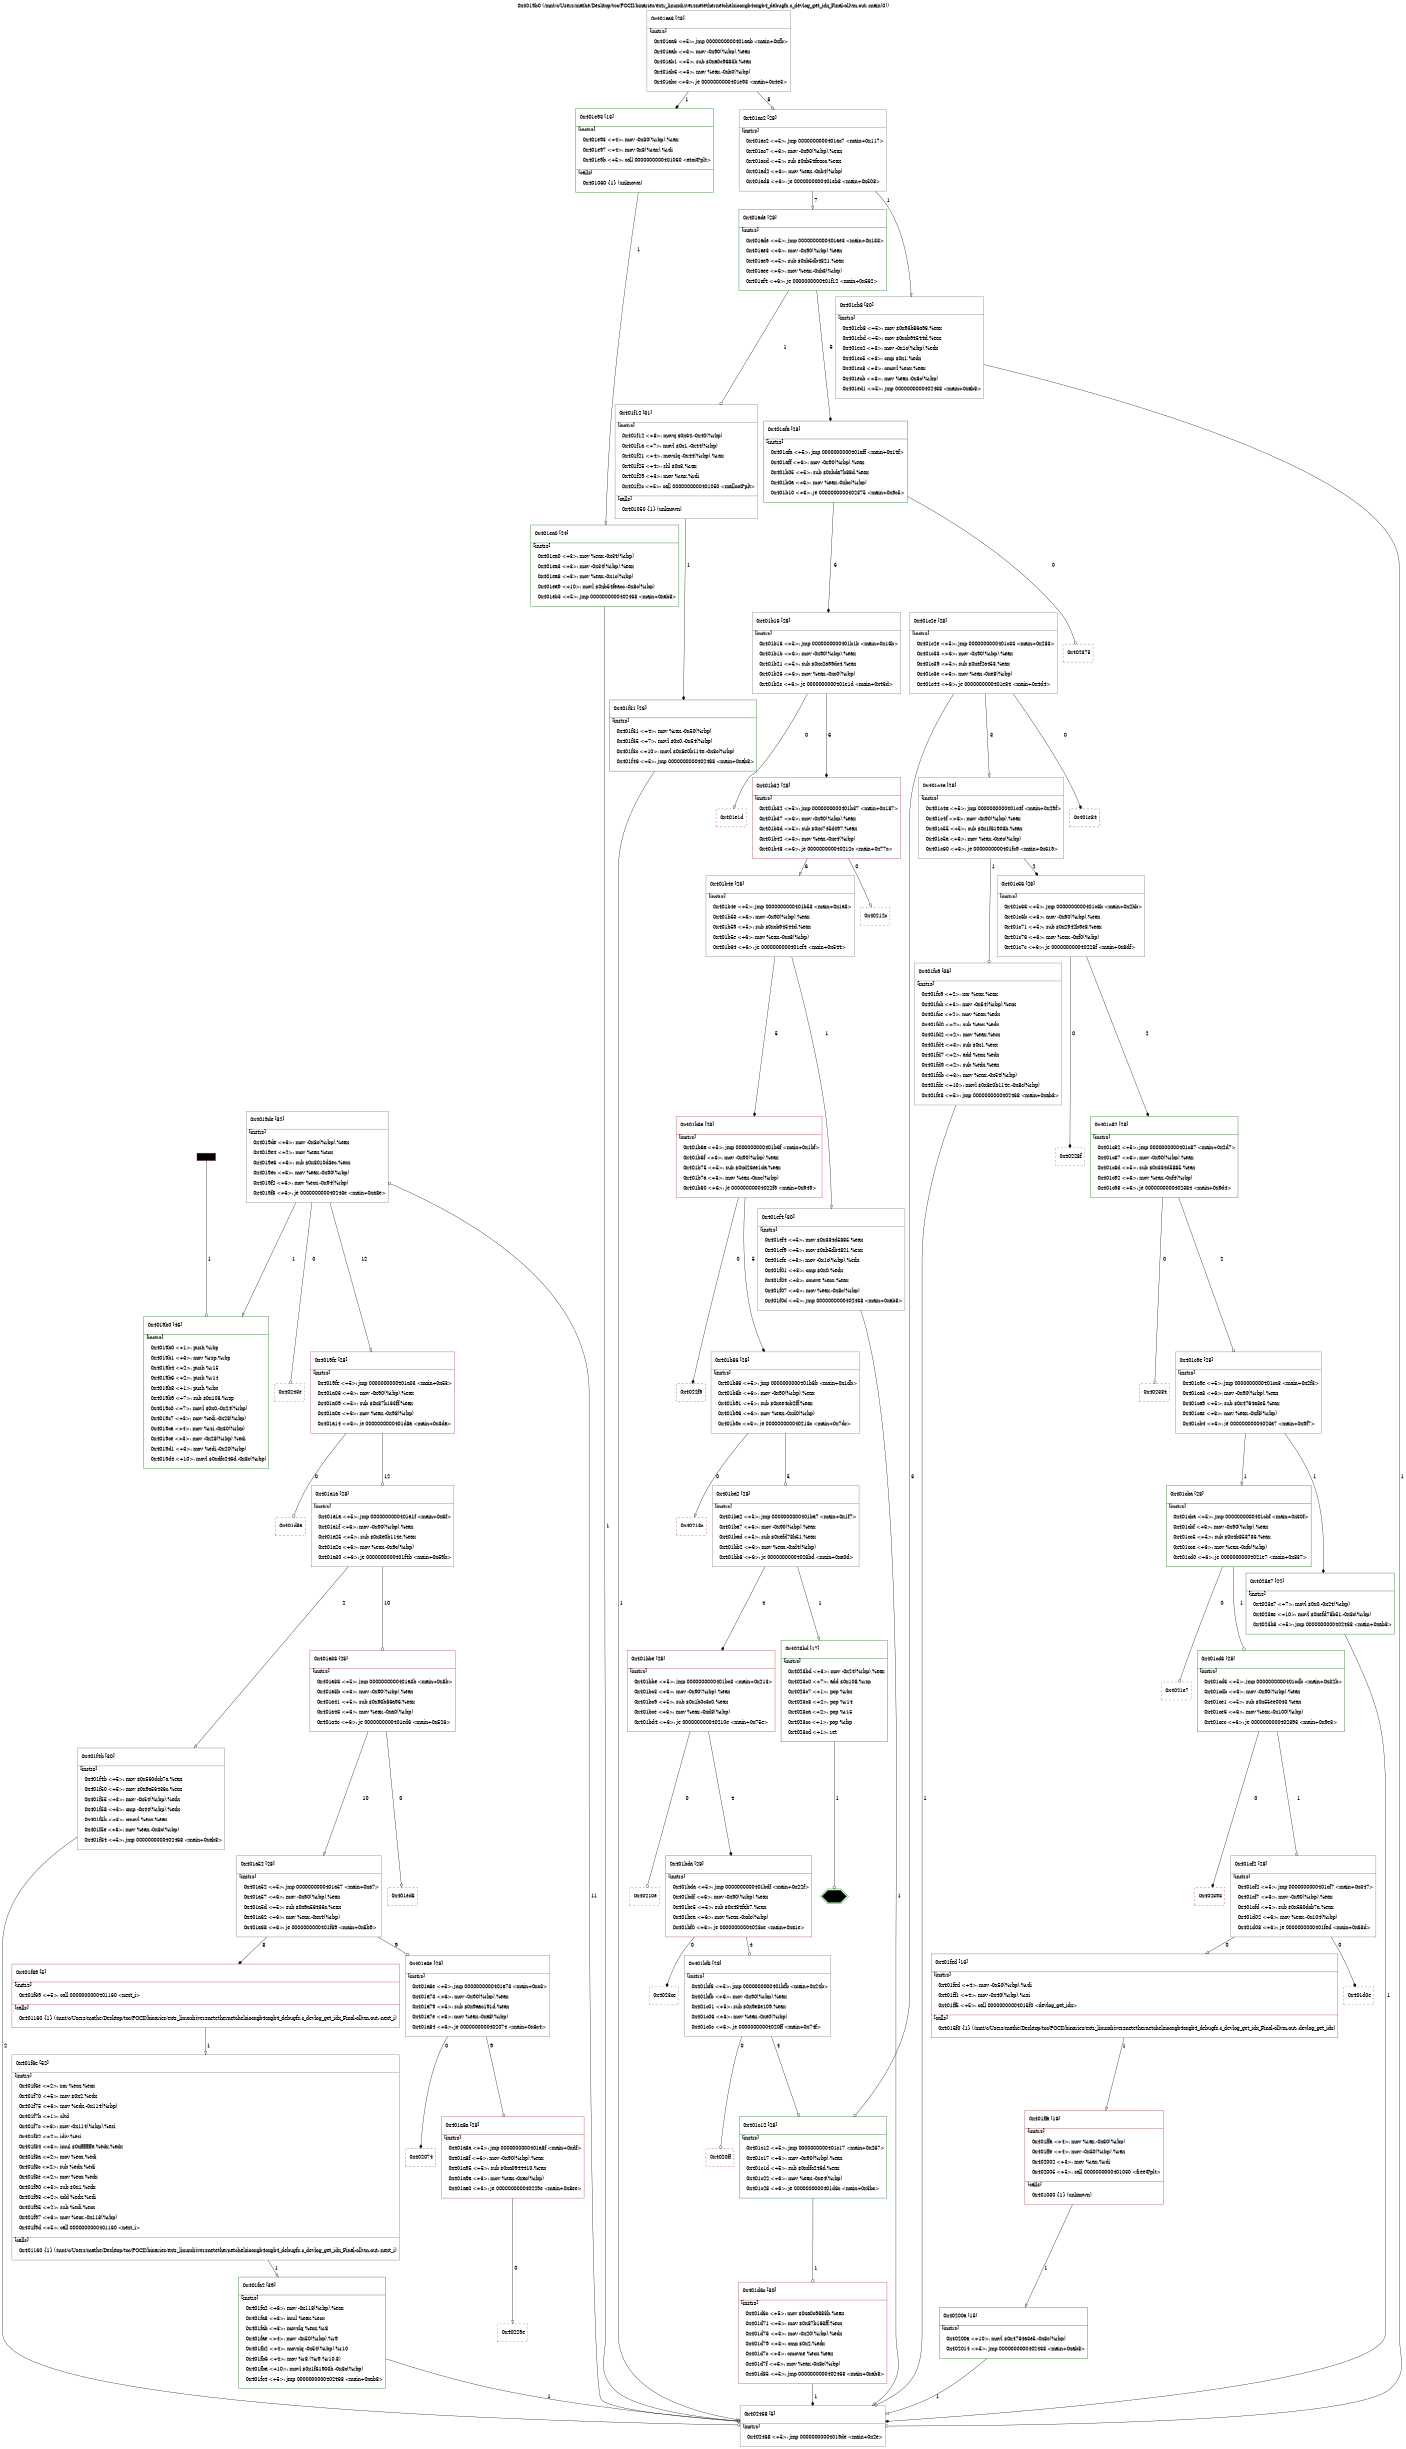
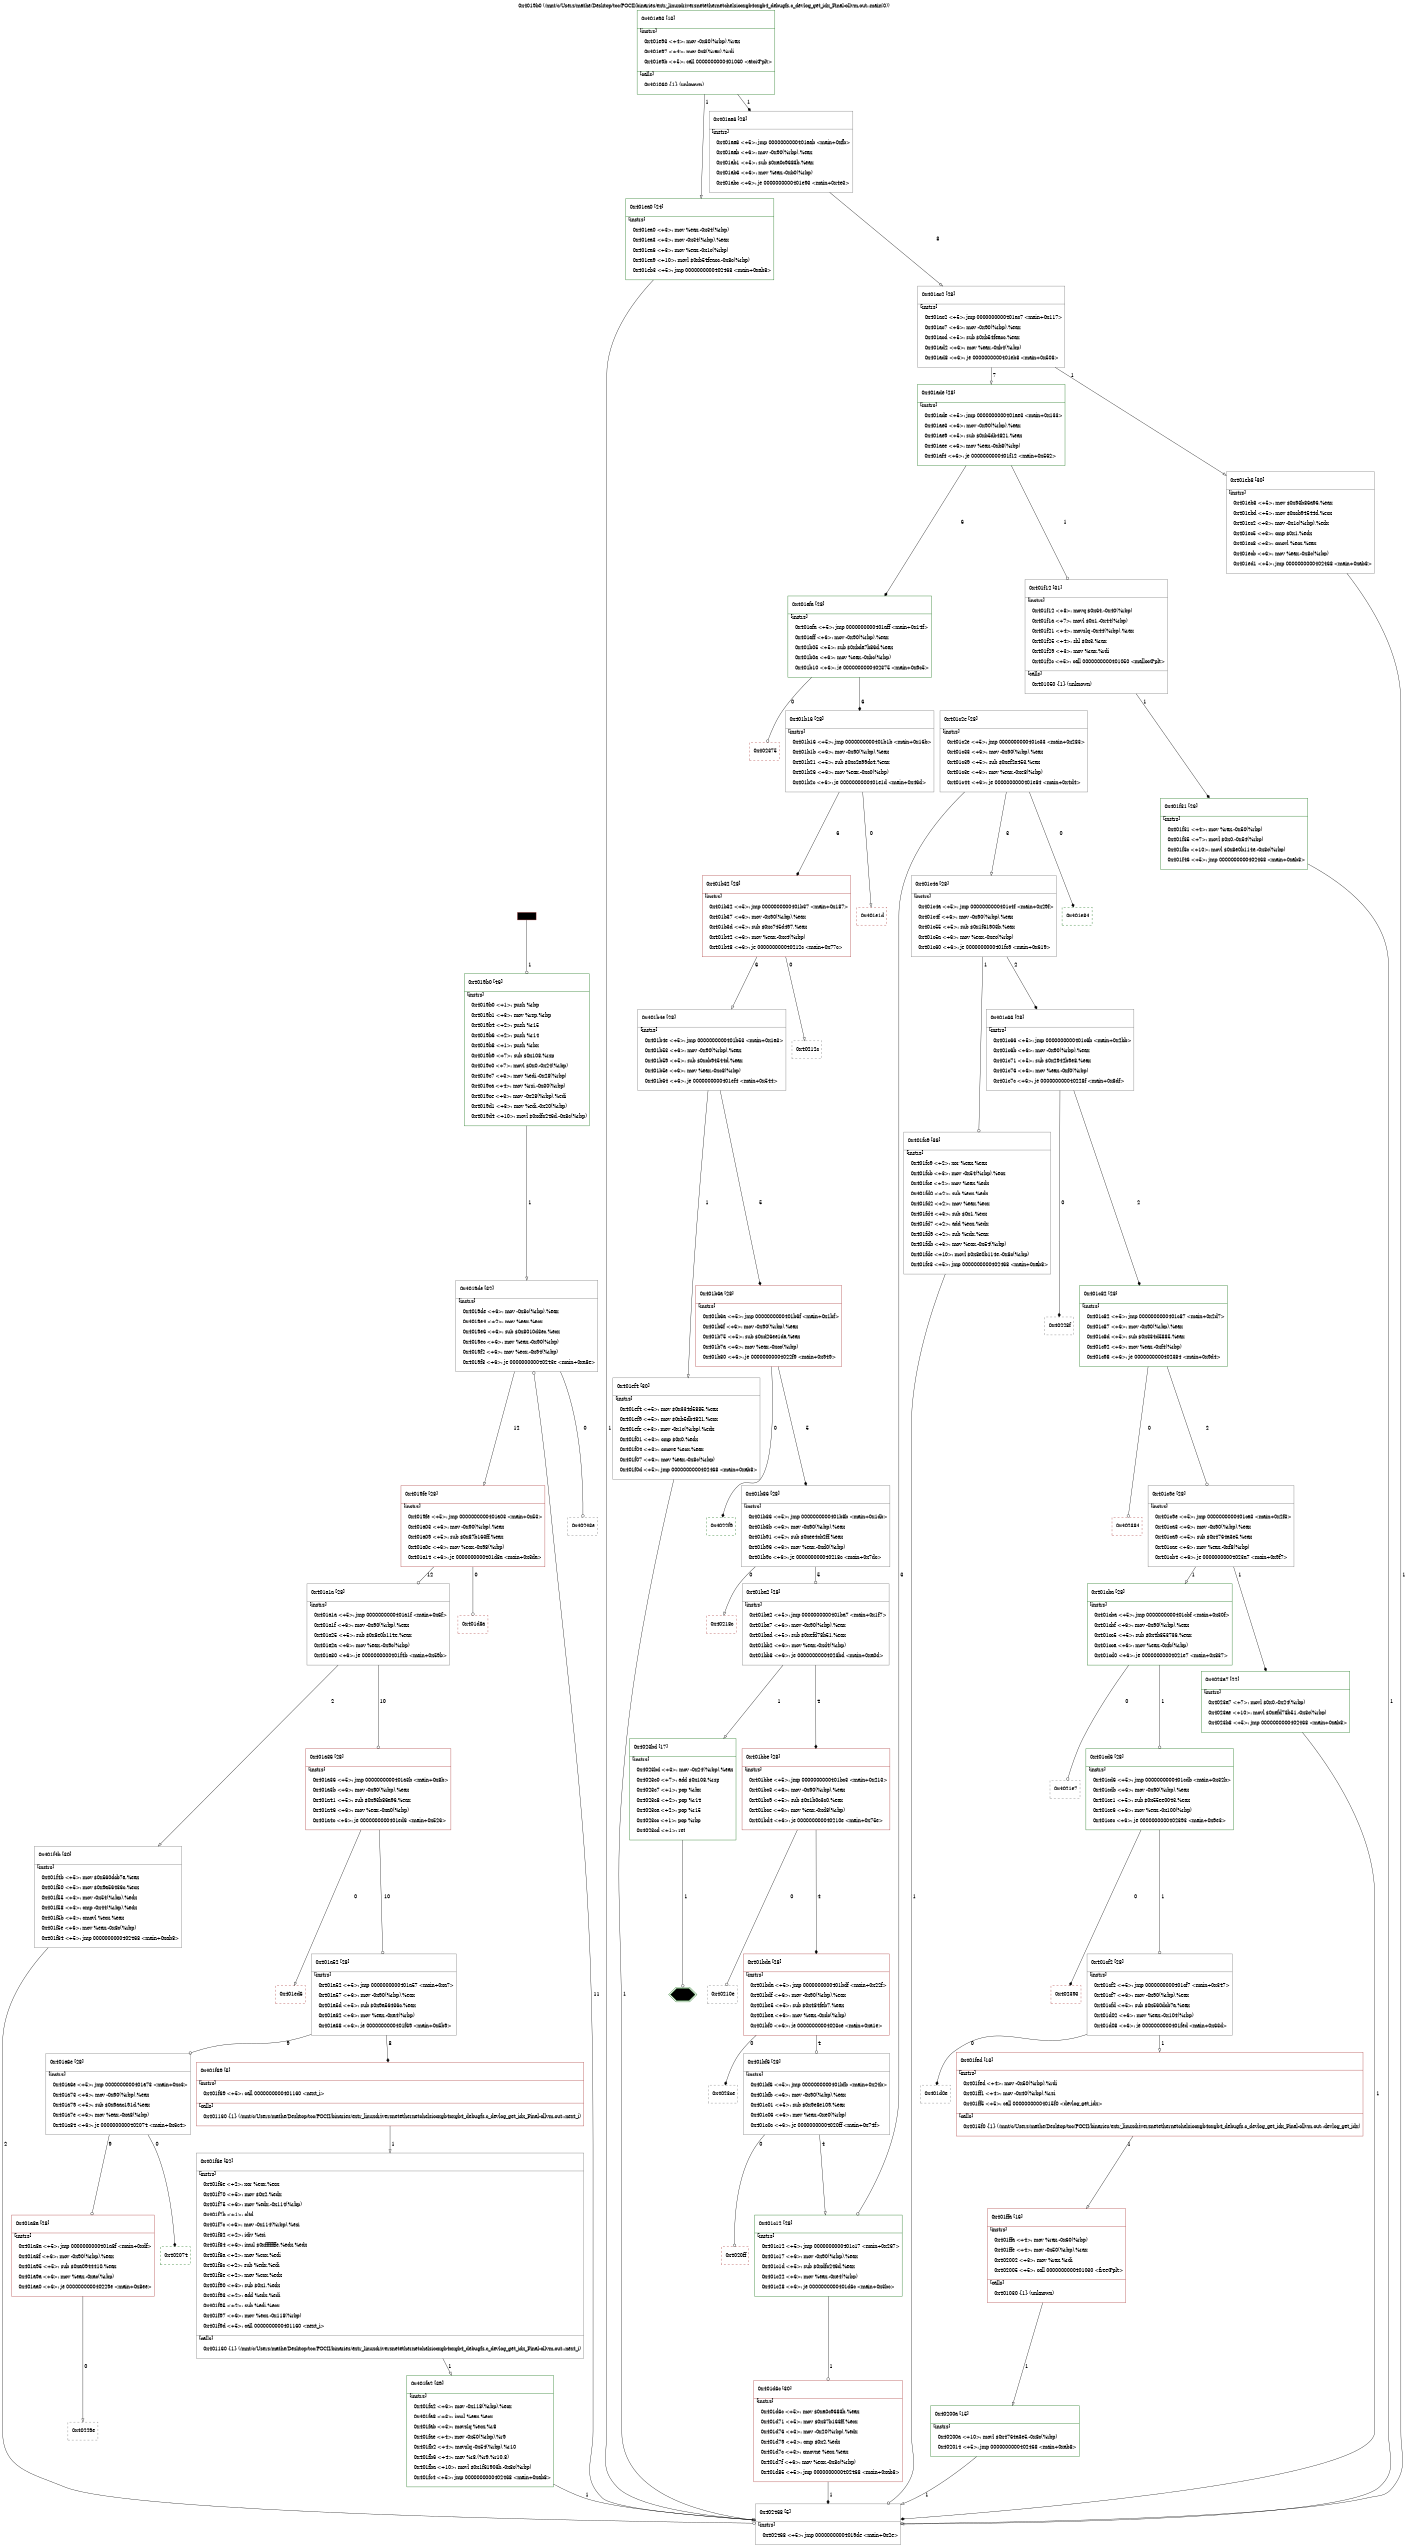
(683, 98) -> (743, 101)
(270, 1258) -> (527, 1201)
(605, 1564) -> (607, 1449)
(346, 1792) -> (381, 1891)
(1226, 1945) -> (1162, 2044)
